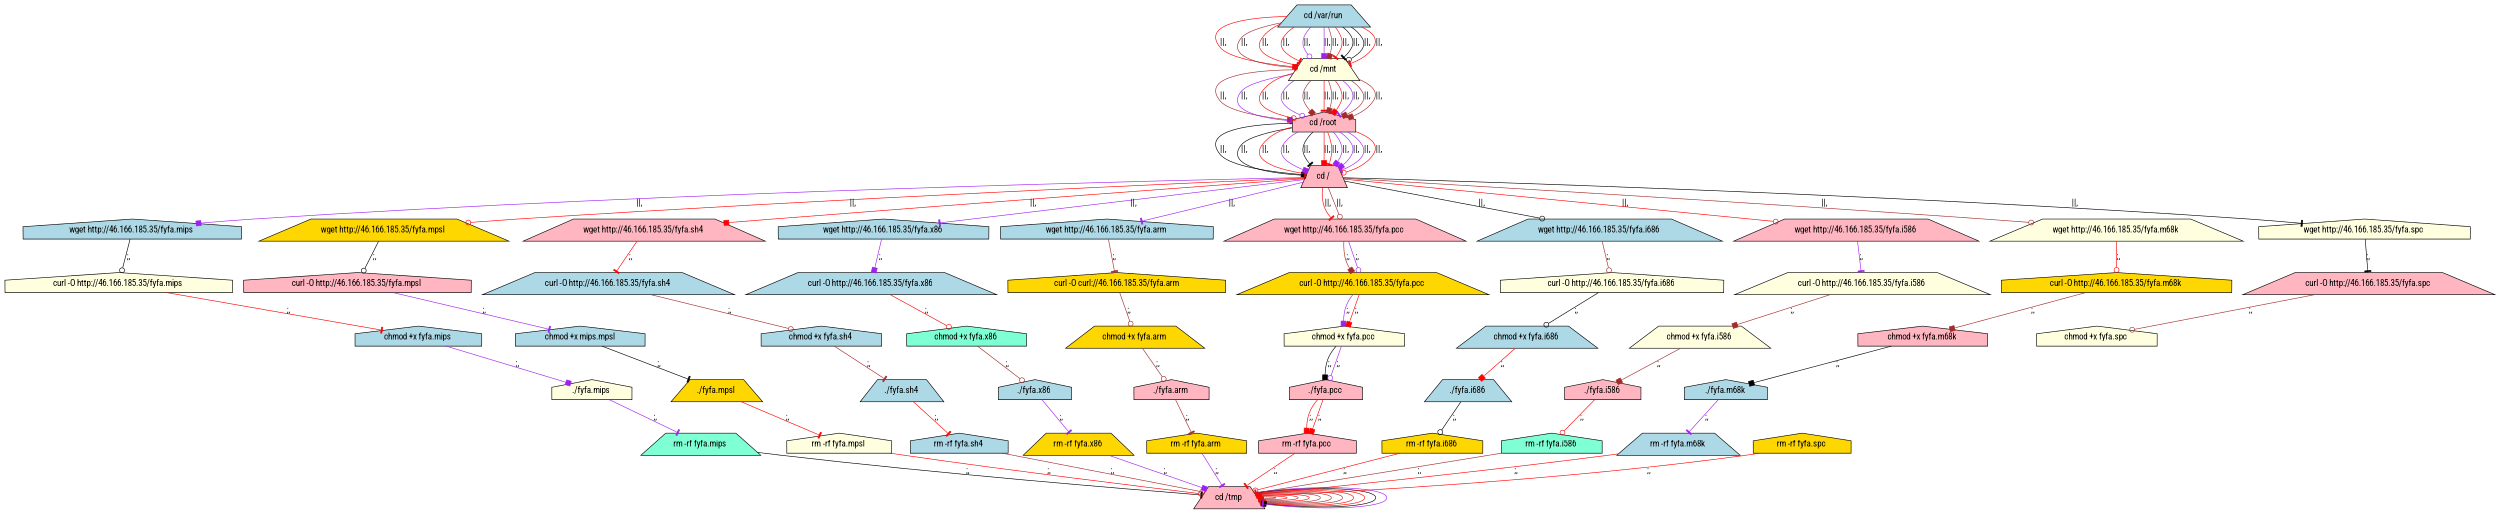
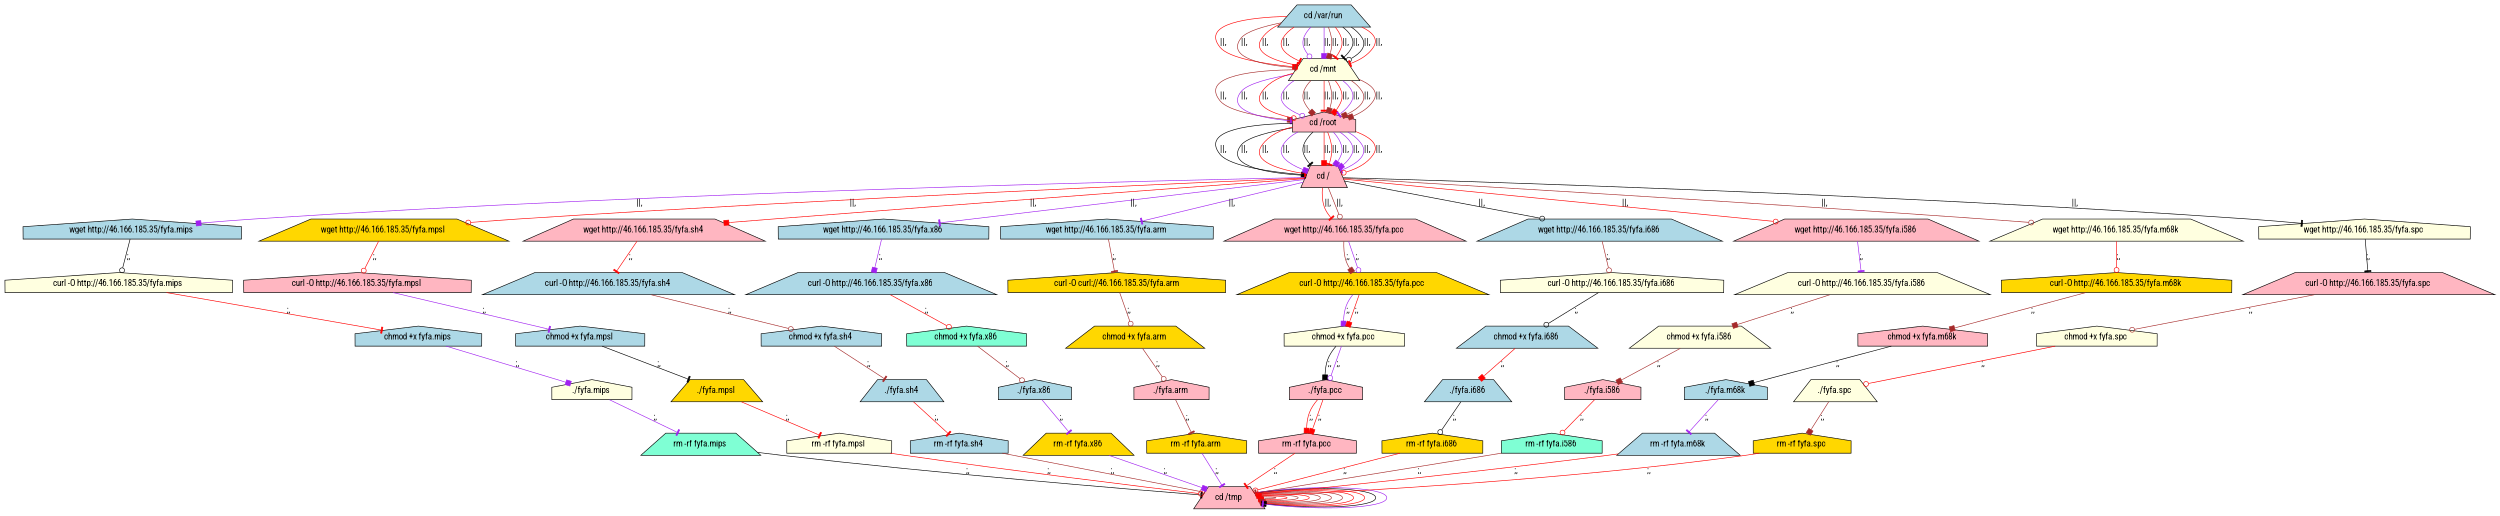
(372, 255) -> (372, 255)
(580, 337) -> (580, 337)
none -> (1835, 391)
